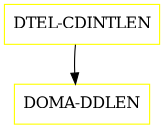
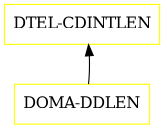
(75, 59) -> (89, 70)
